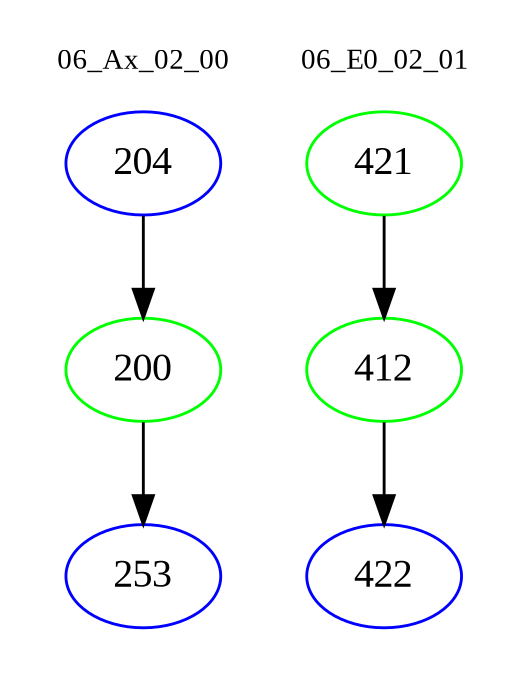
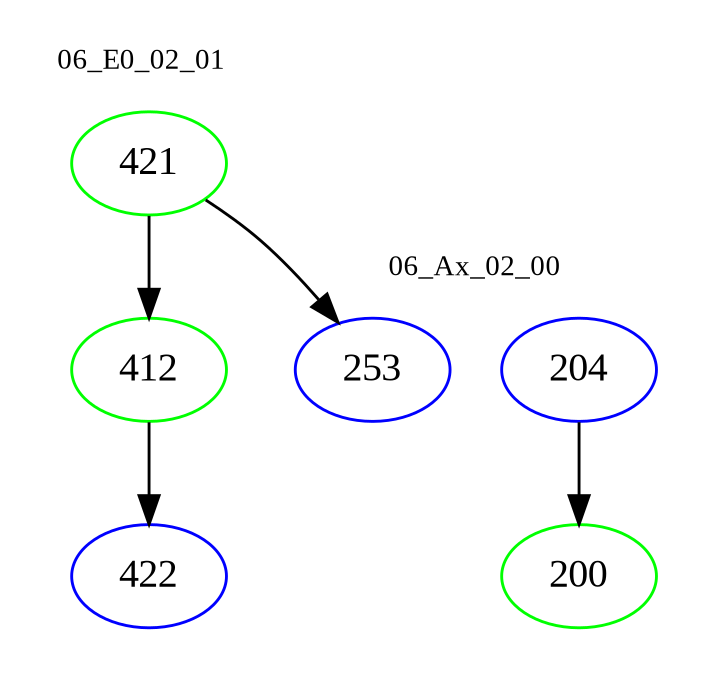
(143, 459) -> (291, 269)
